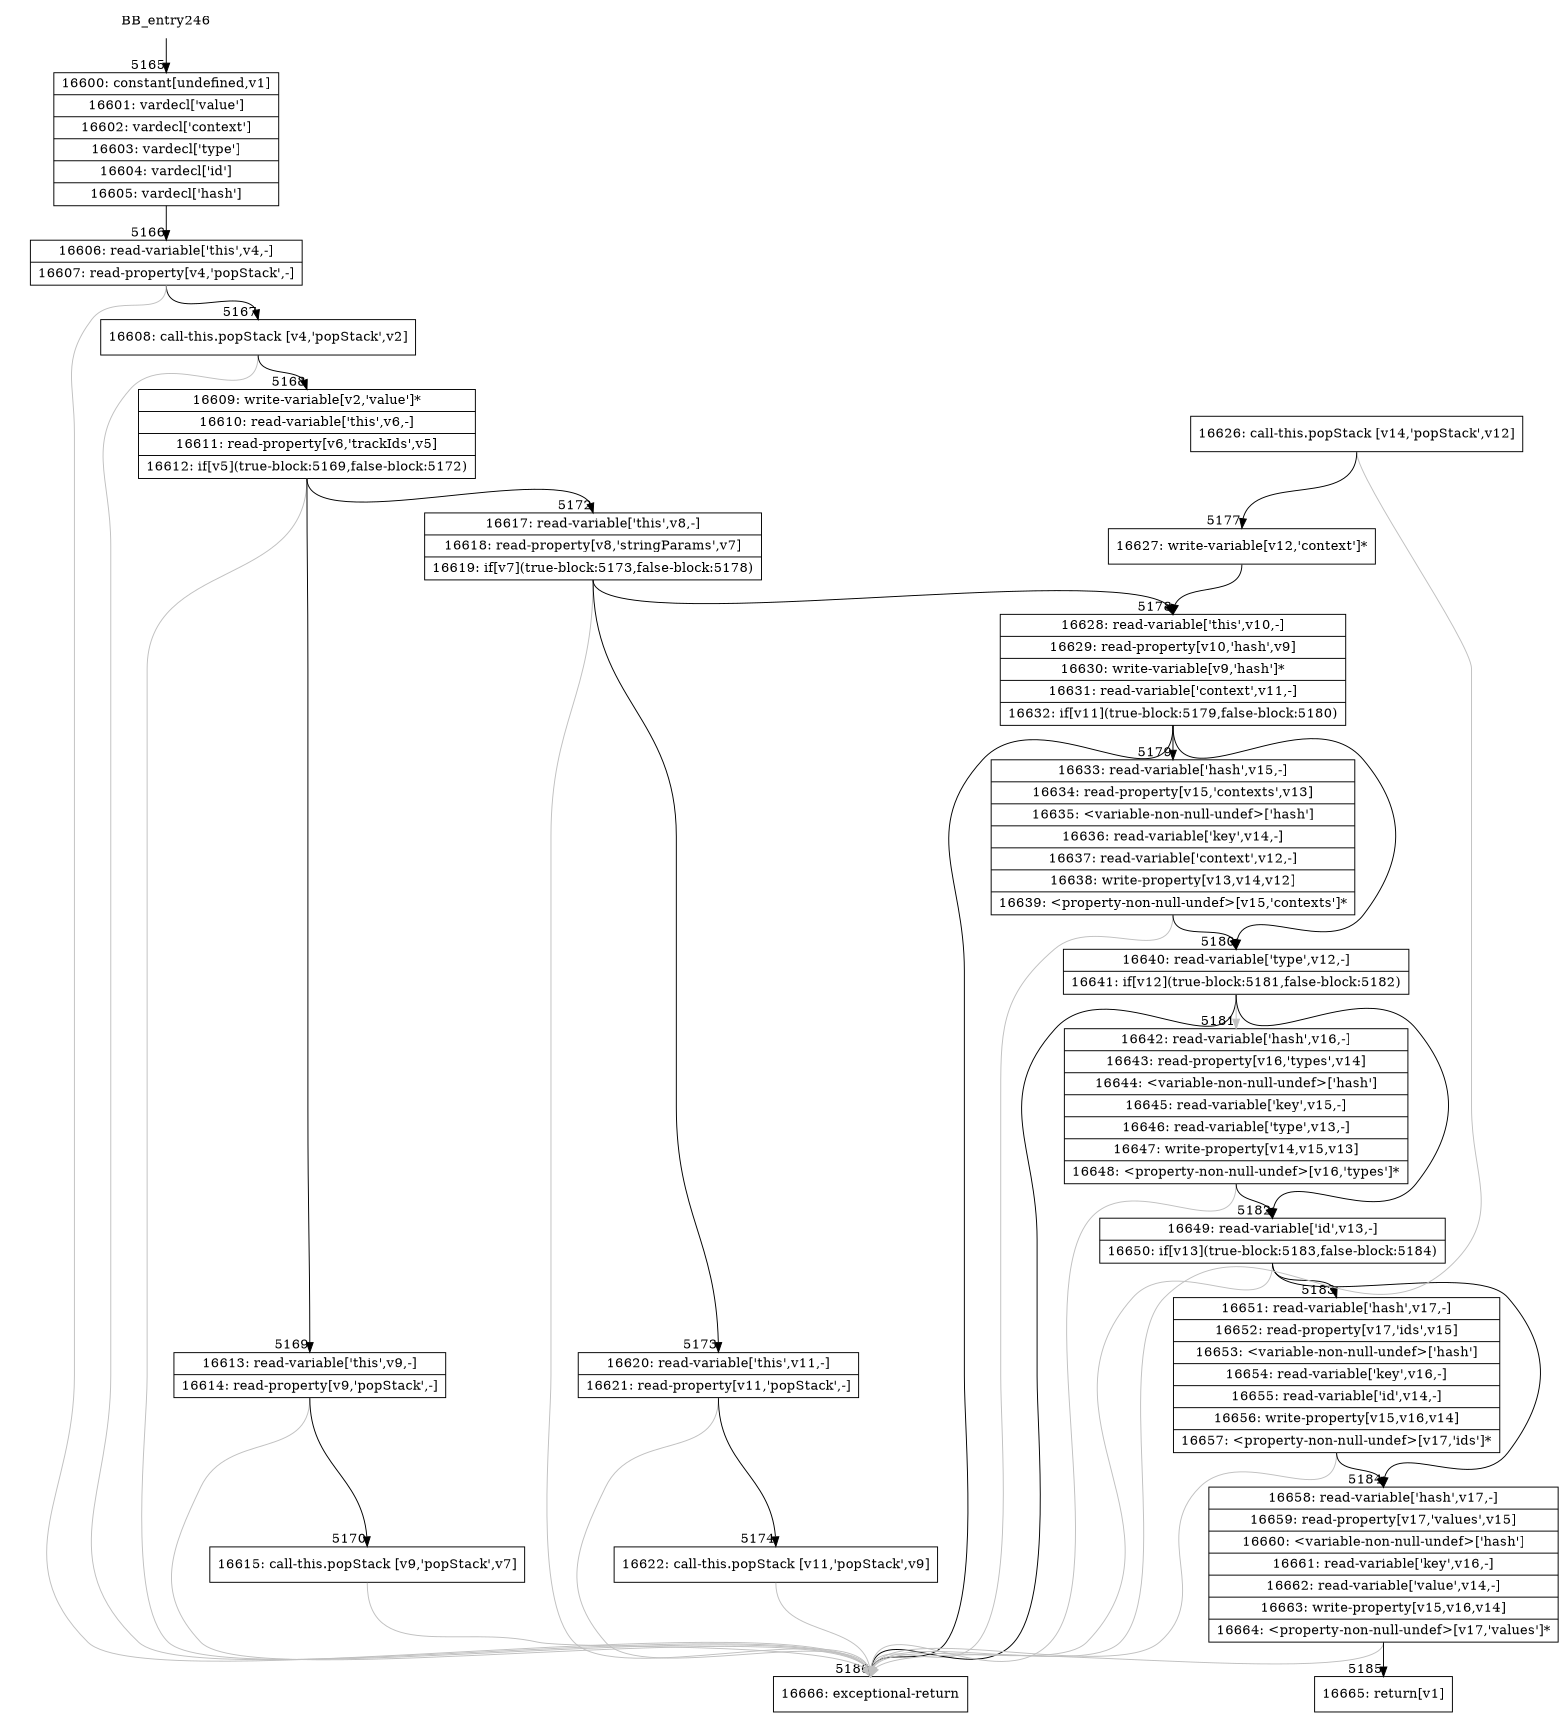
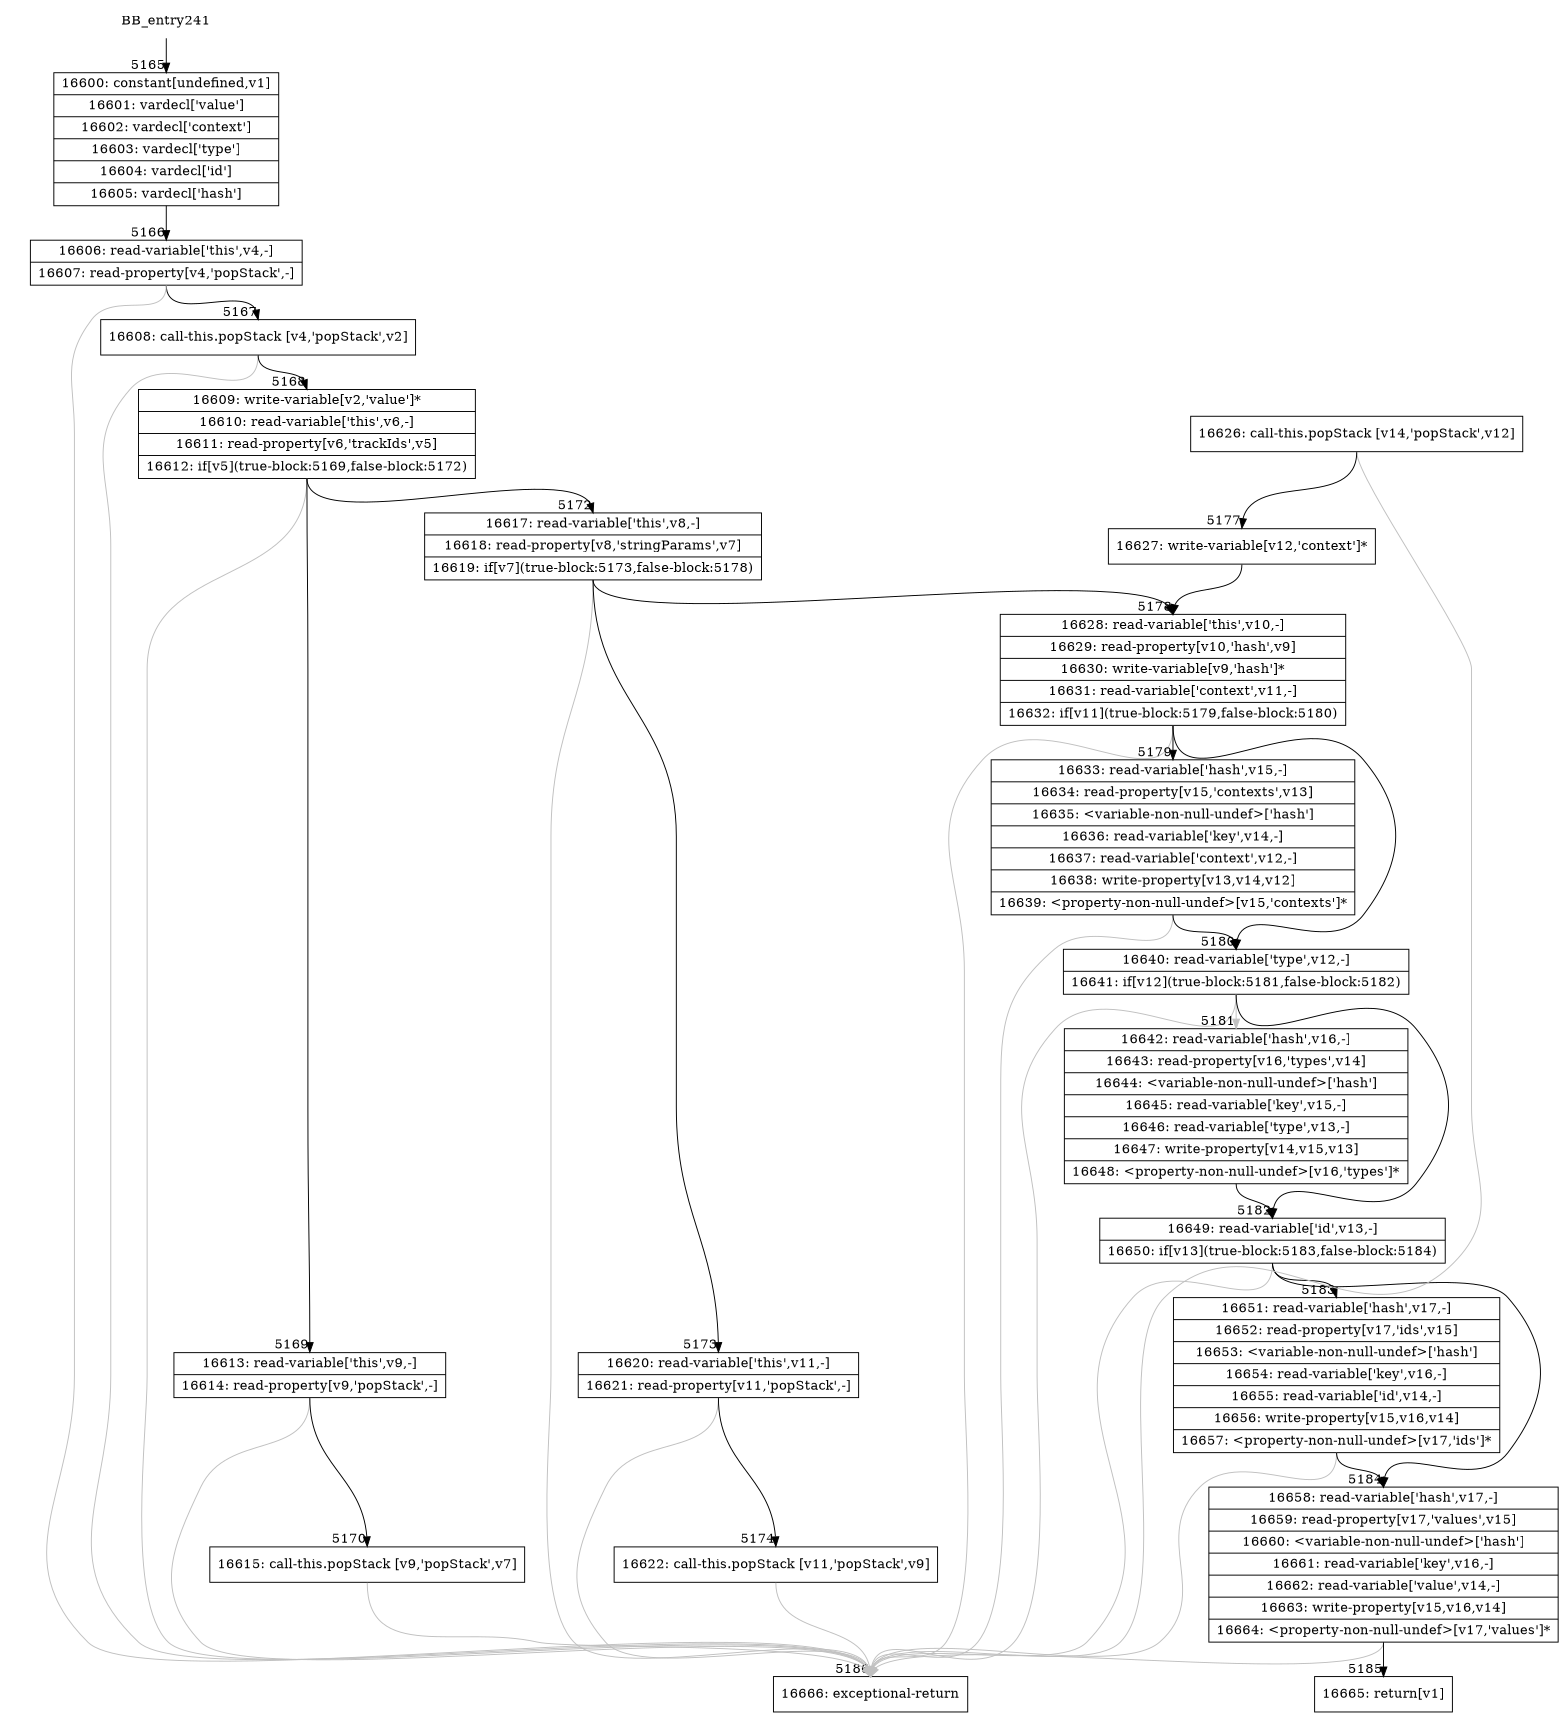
(166, 21) -> (166, 21)
(964, 1129) -> (964, 1129)
(1037, 1307) -> (1037, 1307)
(1072, 1445) -> none
